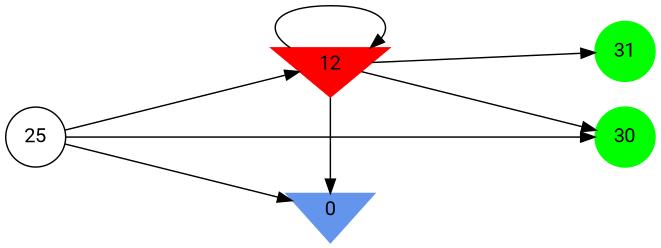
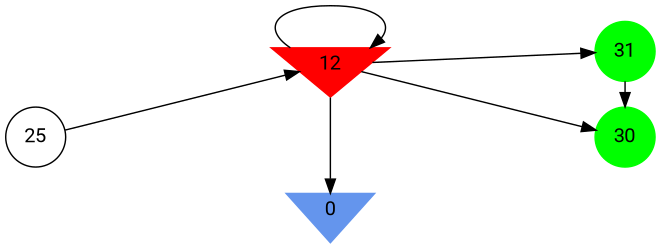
(310, 137) -> (625, 87)
(172, 171) -> none
